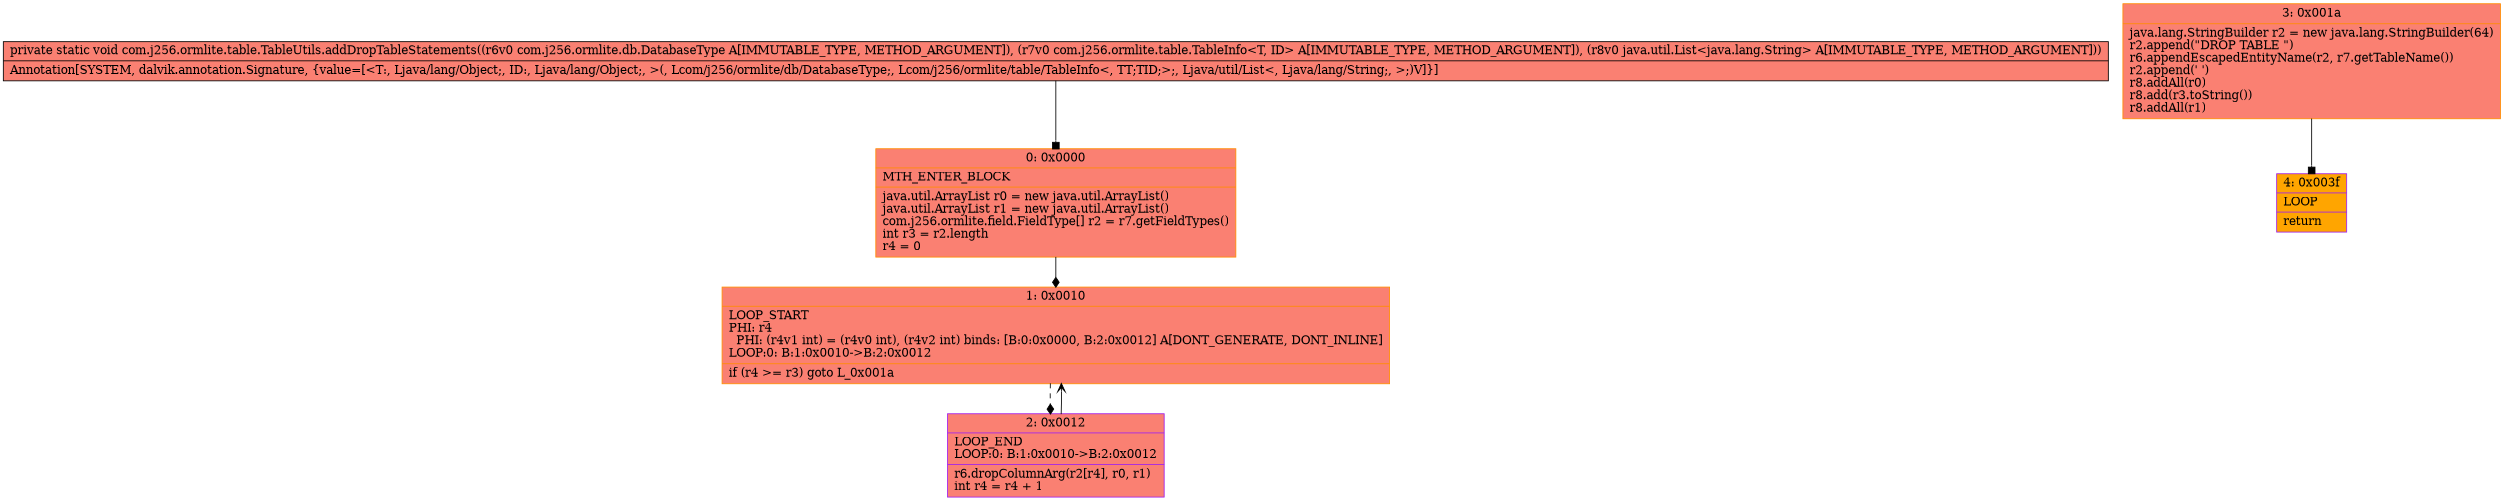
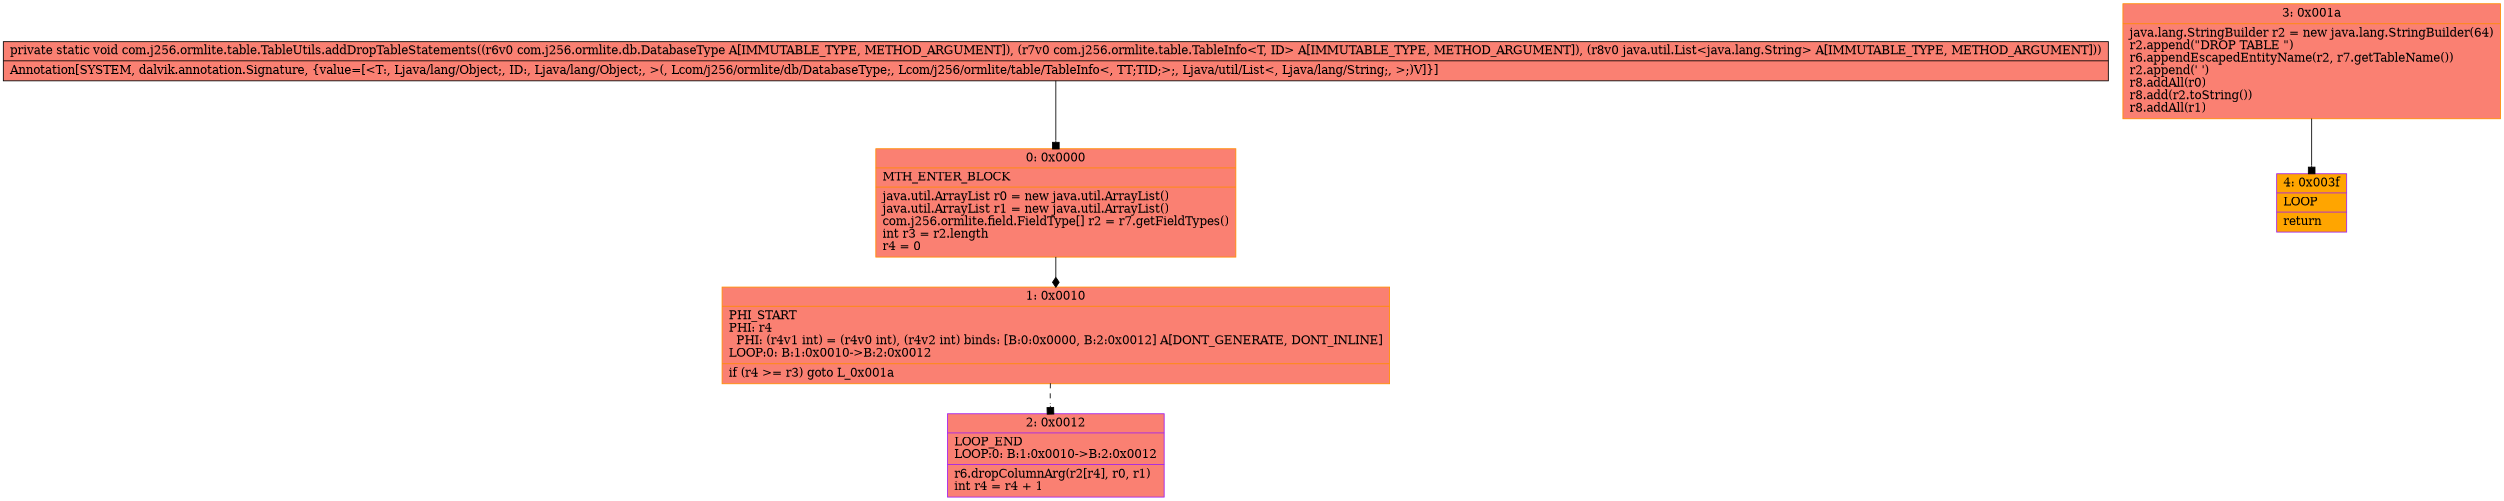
(2191, 96) -> (2191, 96)
(769, 316) -> (763, 316)
(1050, 394) -> (1050, 394)
(1061, 403) -> none
